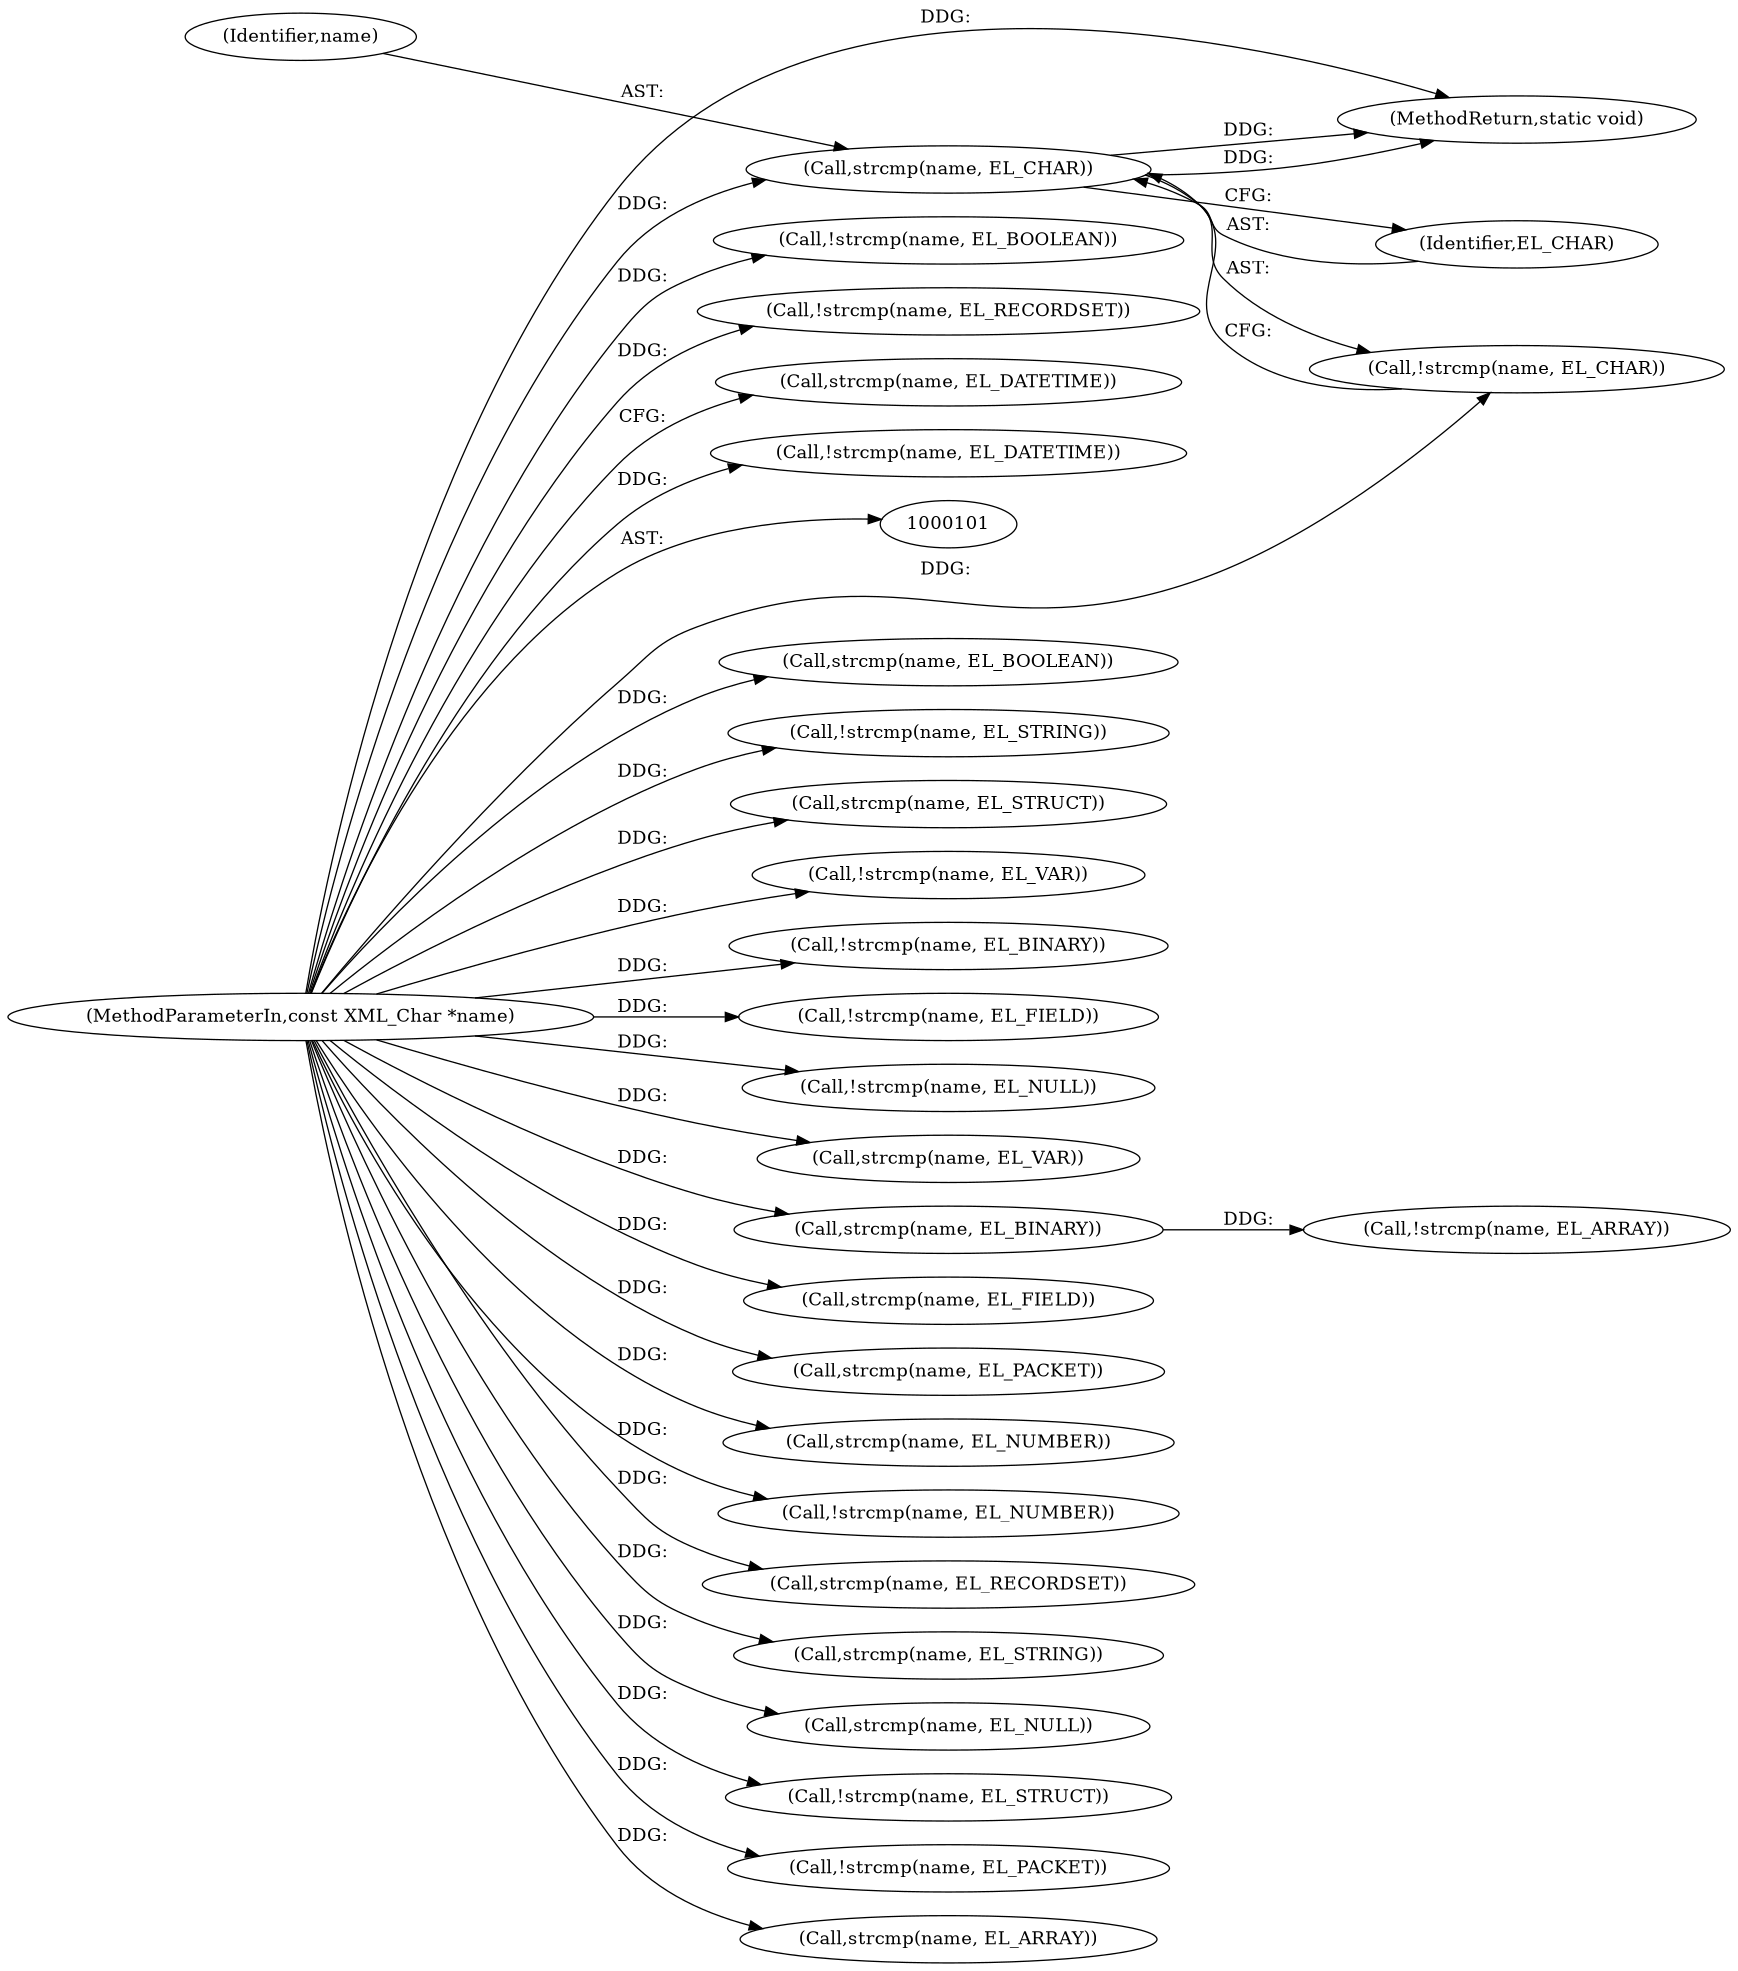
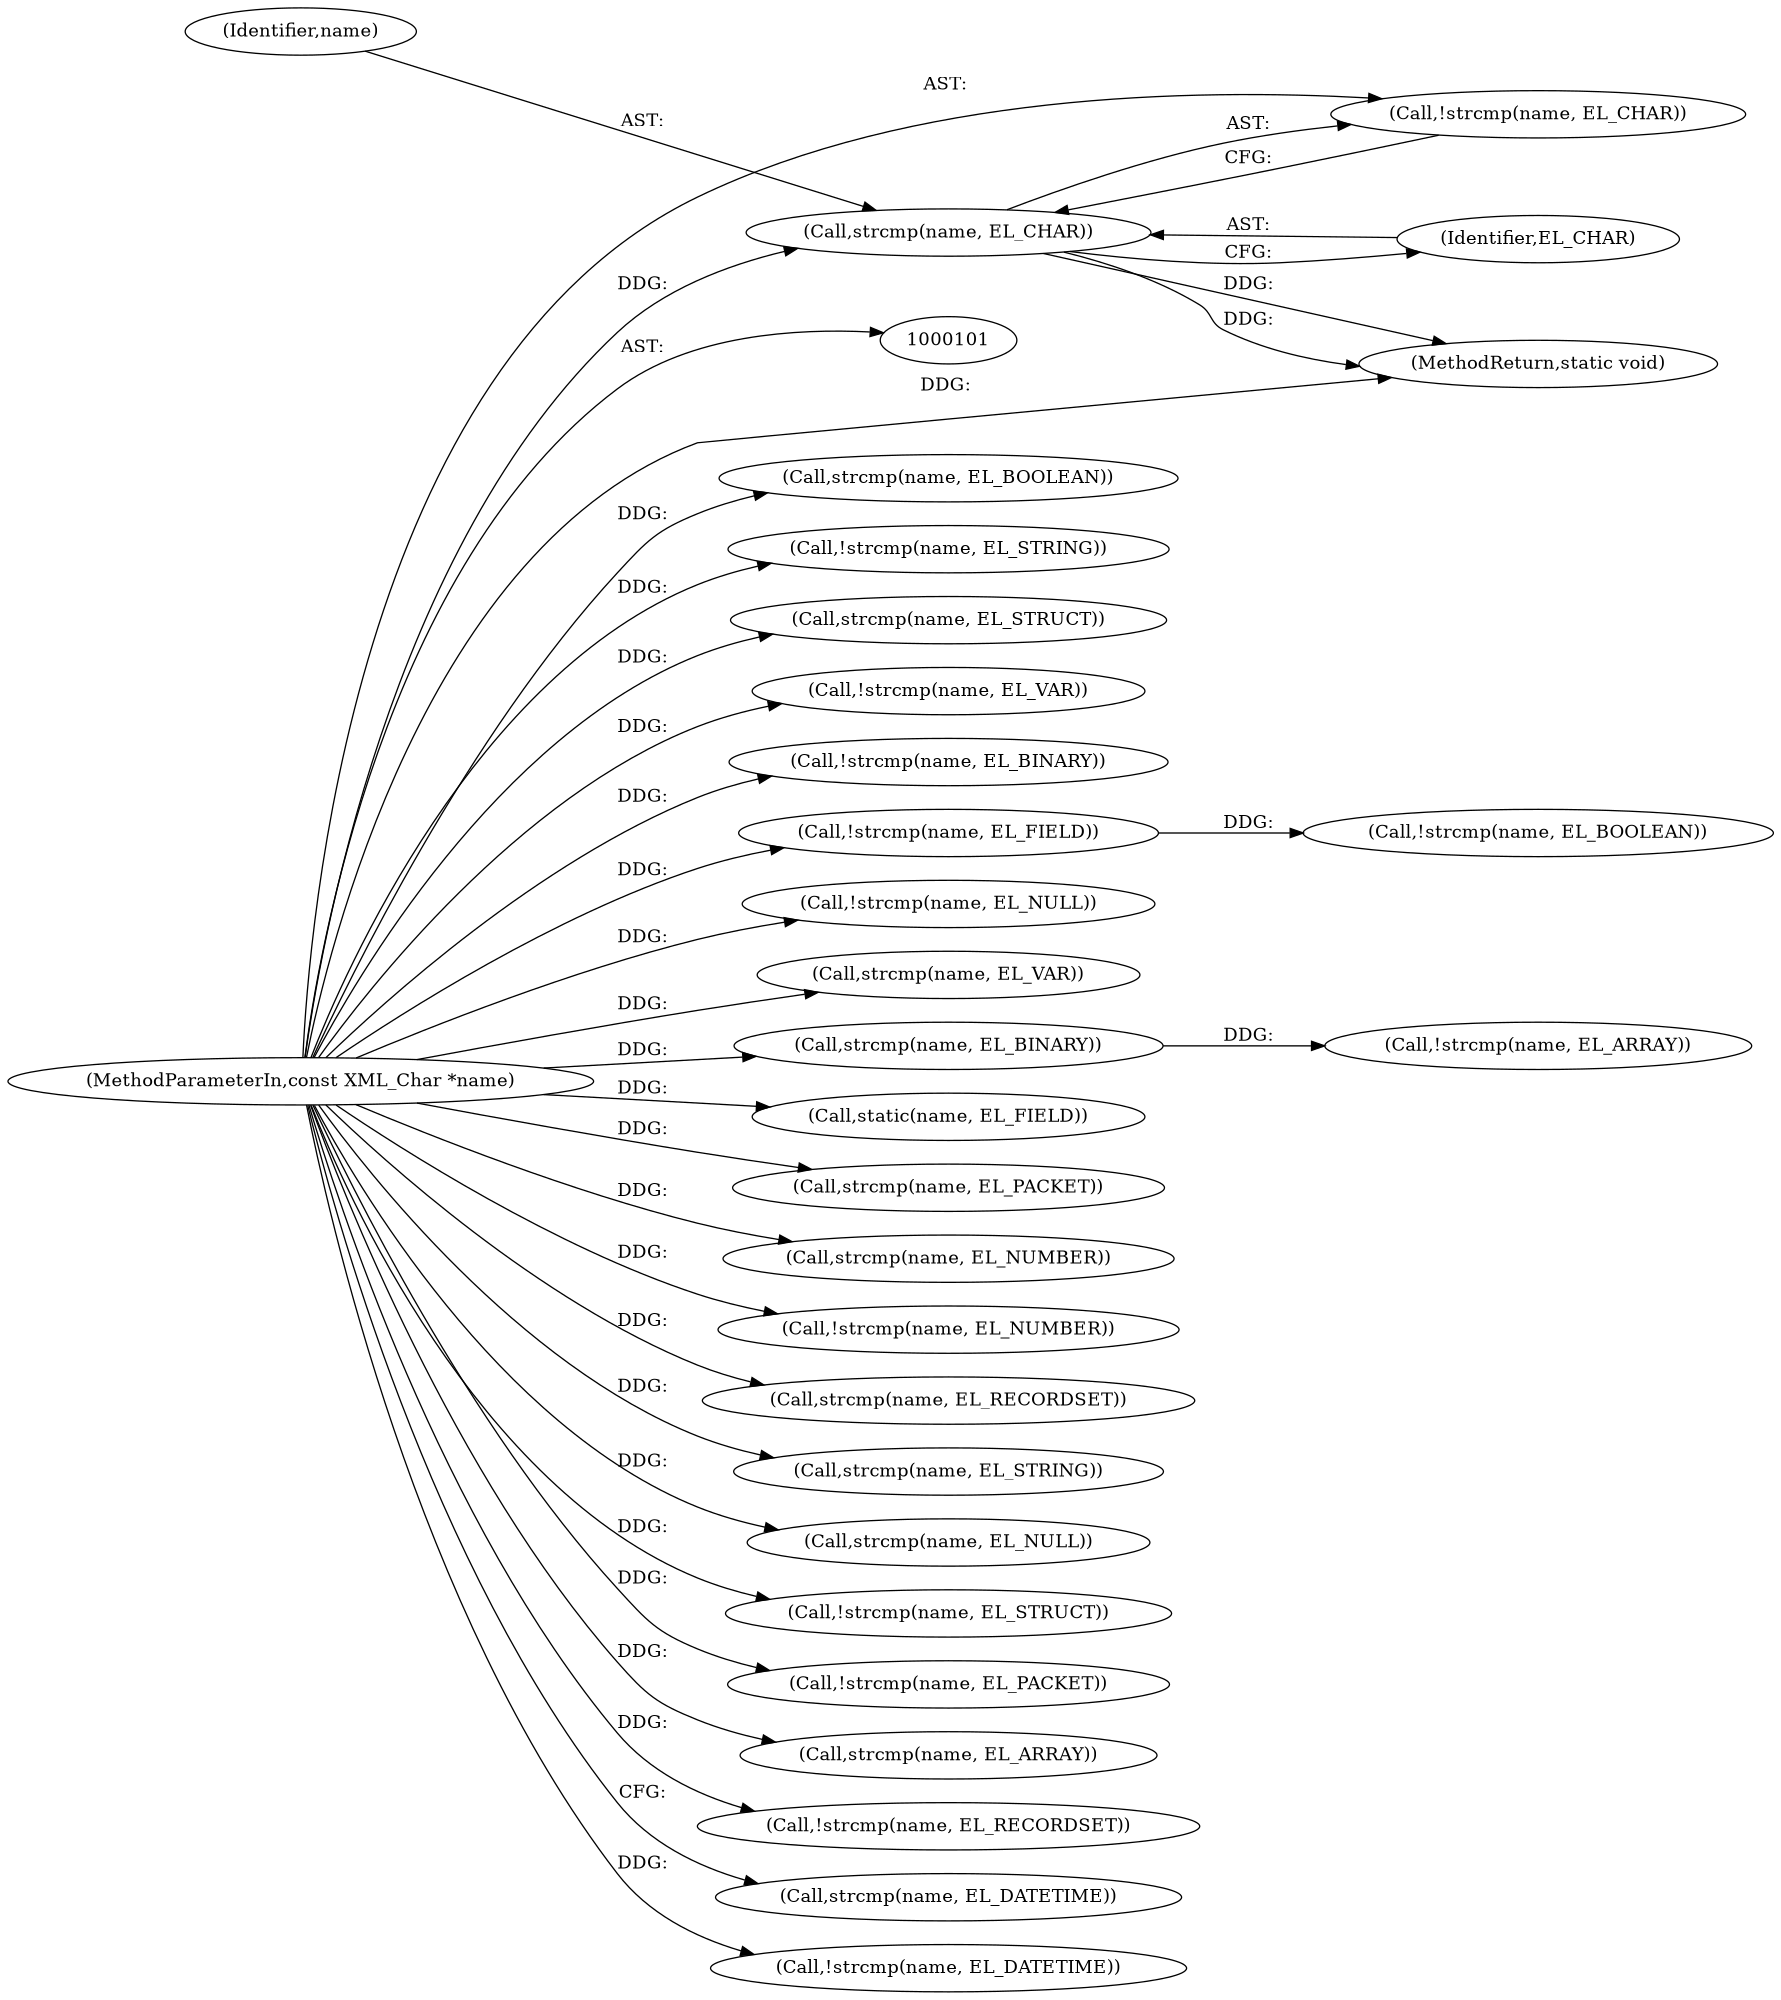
(949, 570) -> (949, 85)
(467, 578) -> (1224, 833)
(949, 1301) -> (949, 1117)
